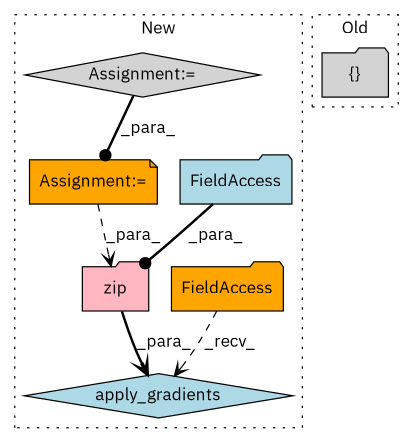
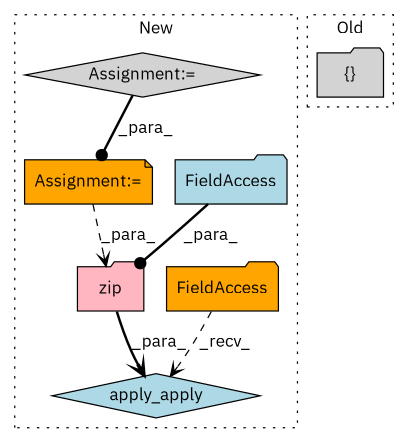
(159, 396) -> (156, 396)
